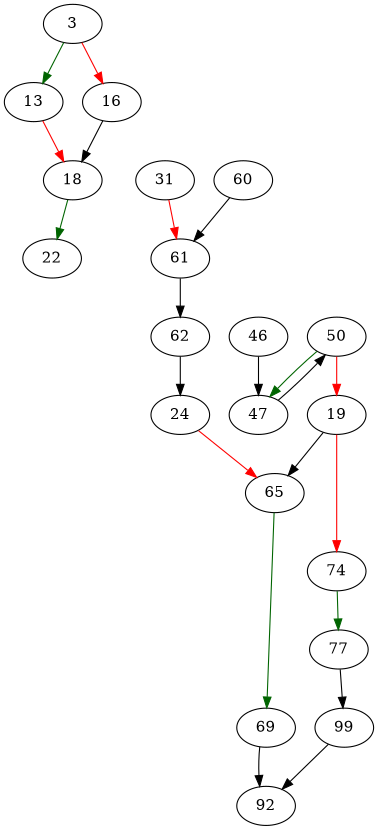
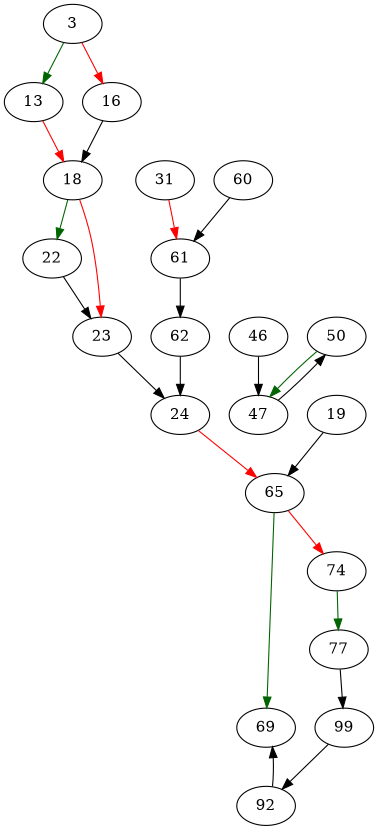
none -> (102, 337)
(337, 370) -> none
(337, 488) -> (302, 528)
(259, 761) -> (273, 772)
